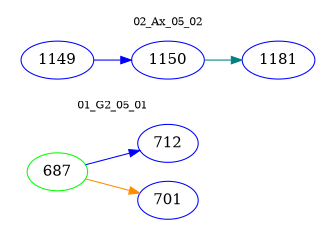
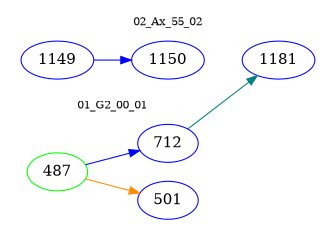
(168, 23) -> (168, 23)
(218, 60) -> (218, 105)
(113, 106) -> (113, 106)
(57, 172) -> (57, 172)
(168, 200) -> (168, 200)
